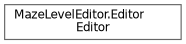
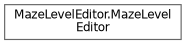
(93, 22) -> (93, 22)
